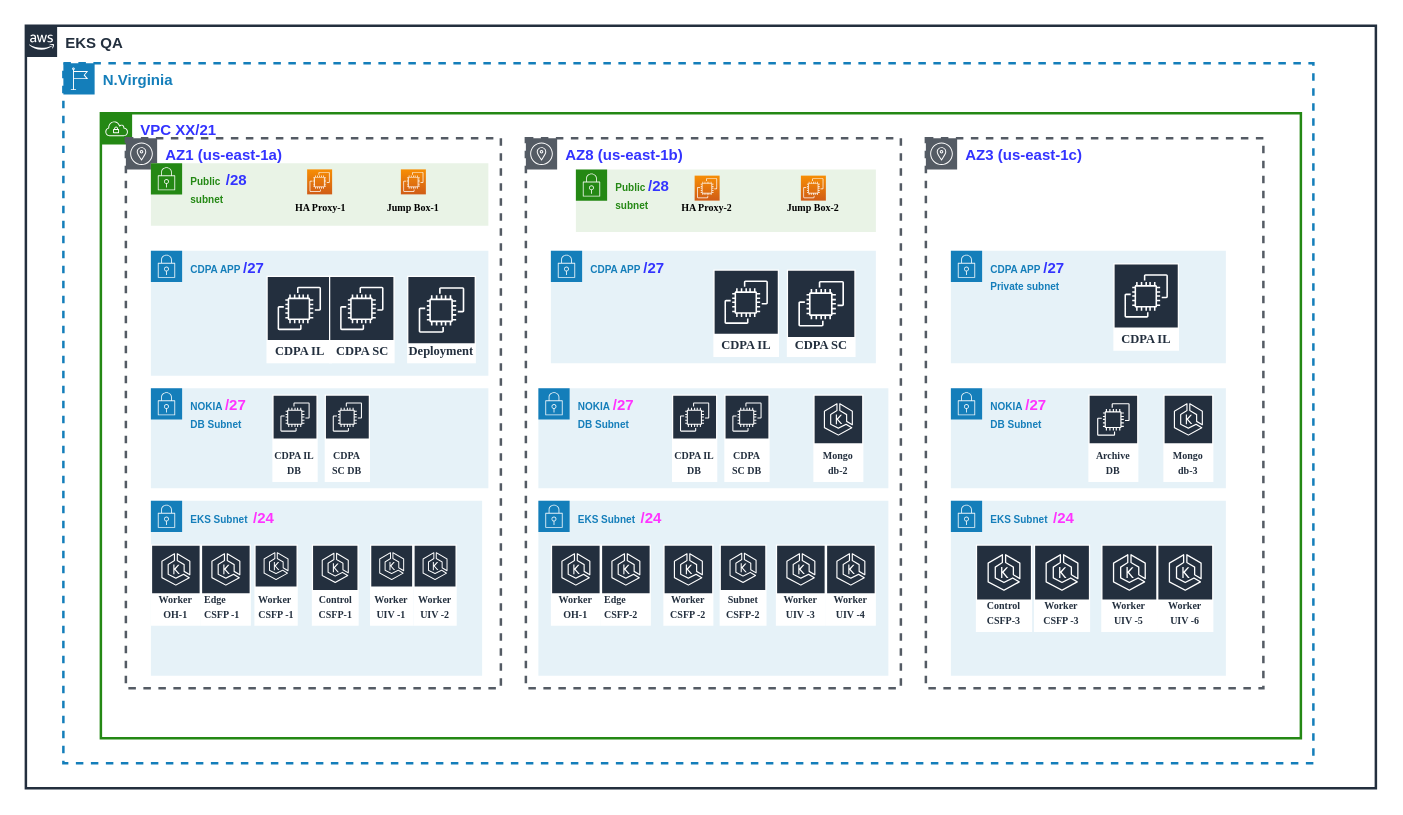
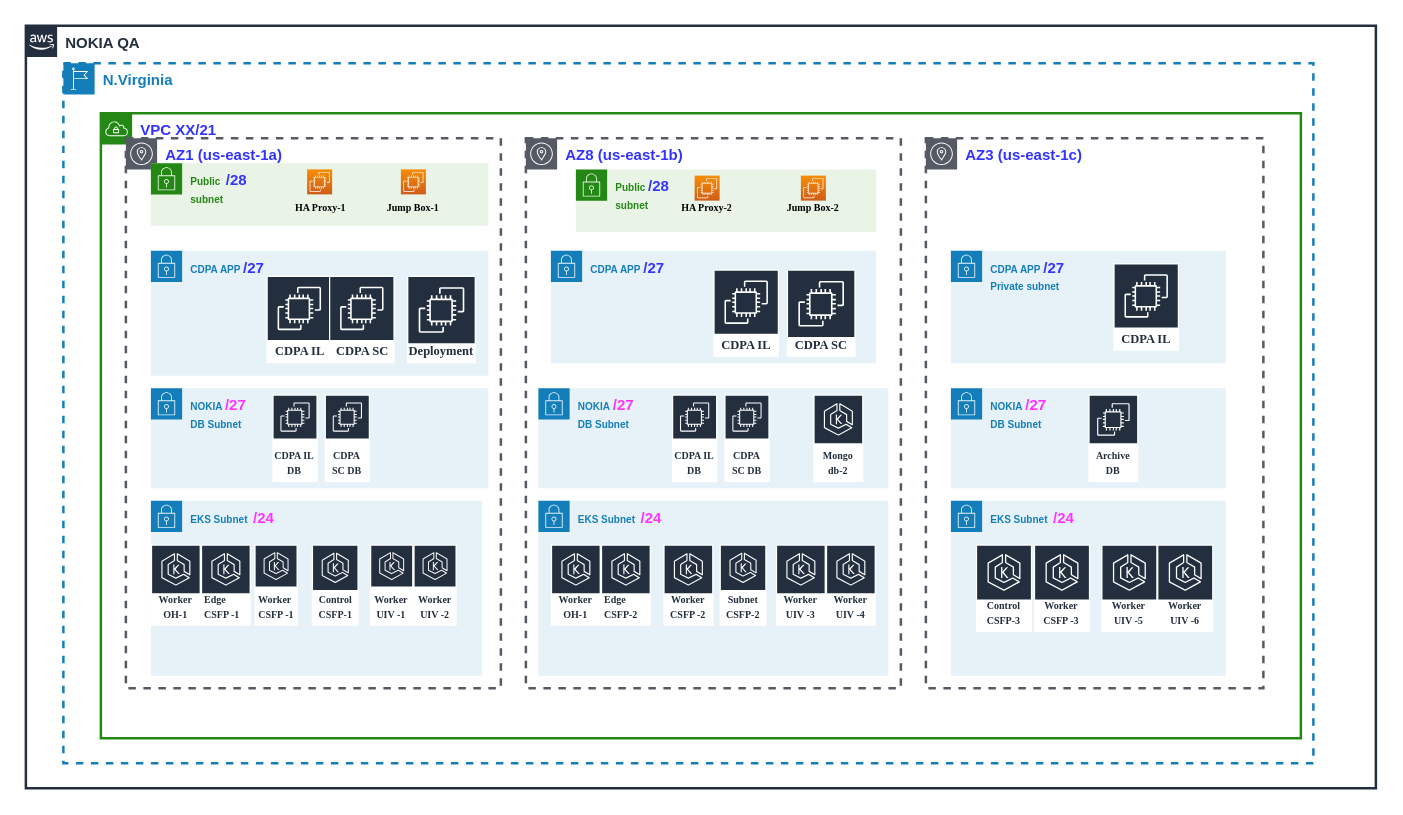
(89, 43) -> (97, 43)
(1188, 438) -> none
